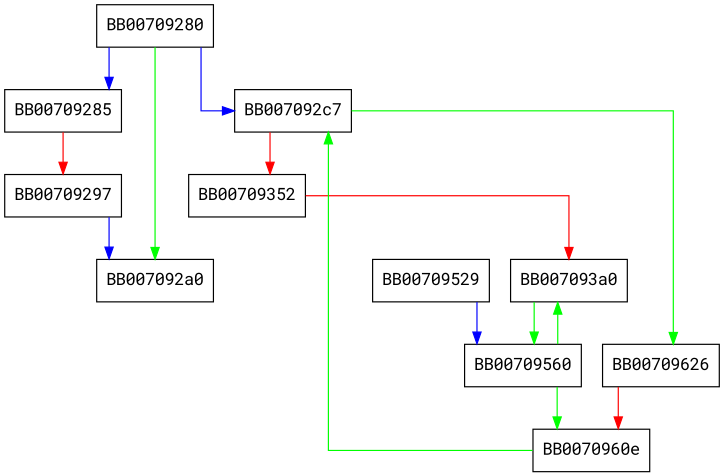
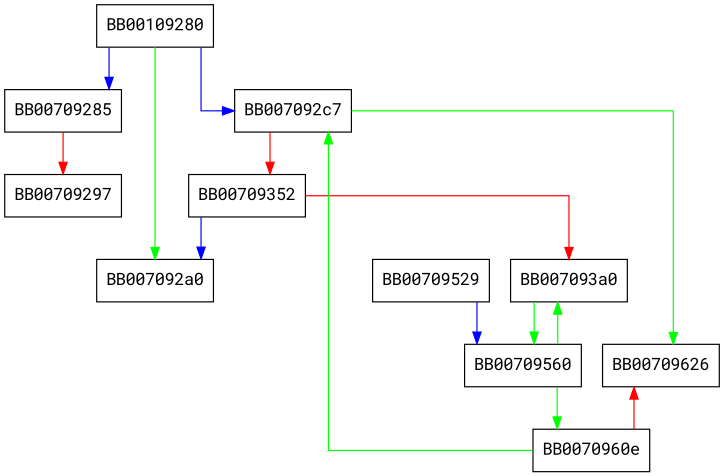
(155, 26) -> (155, 26)
(109, 232) -> (201, 232)
(618, 402) -> (634, 414)
